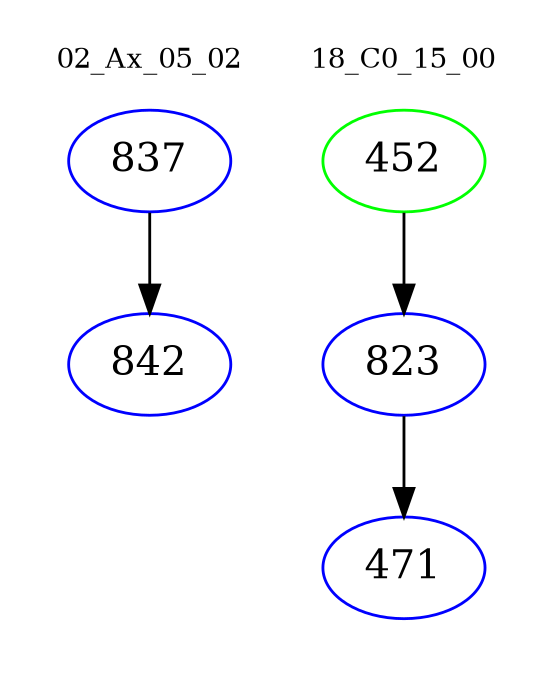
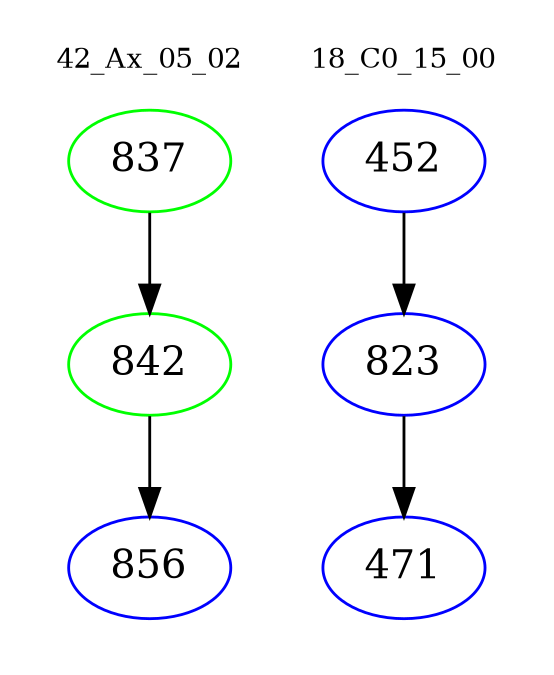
(150, 61) -> (150, 61)
(150, 161) -> (150, 161)
(404, 161) -> (404, 161)
(150, 364) -> (150, 364)
none -> (150, 568)
